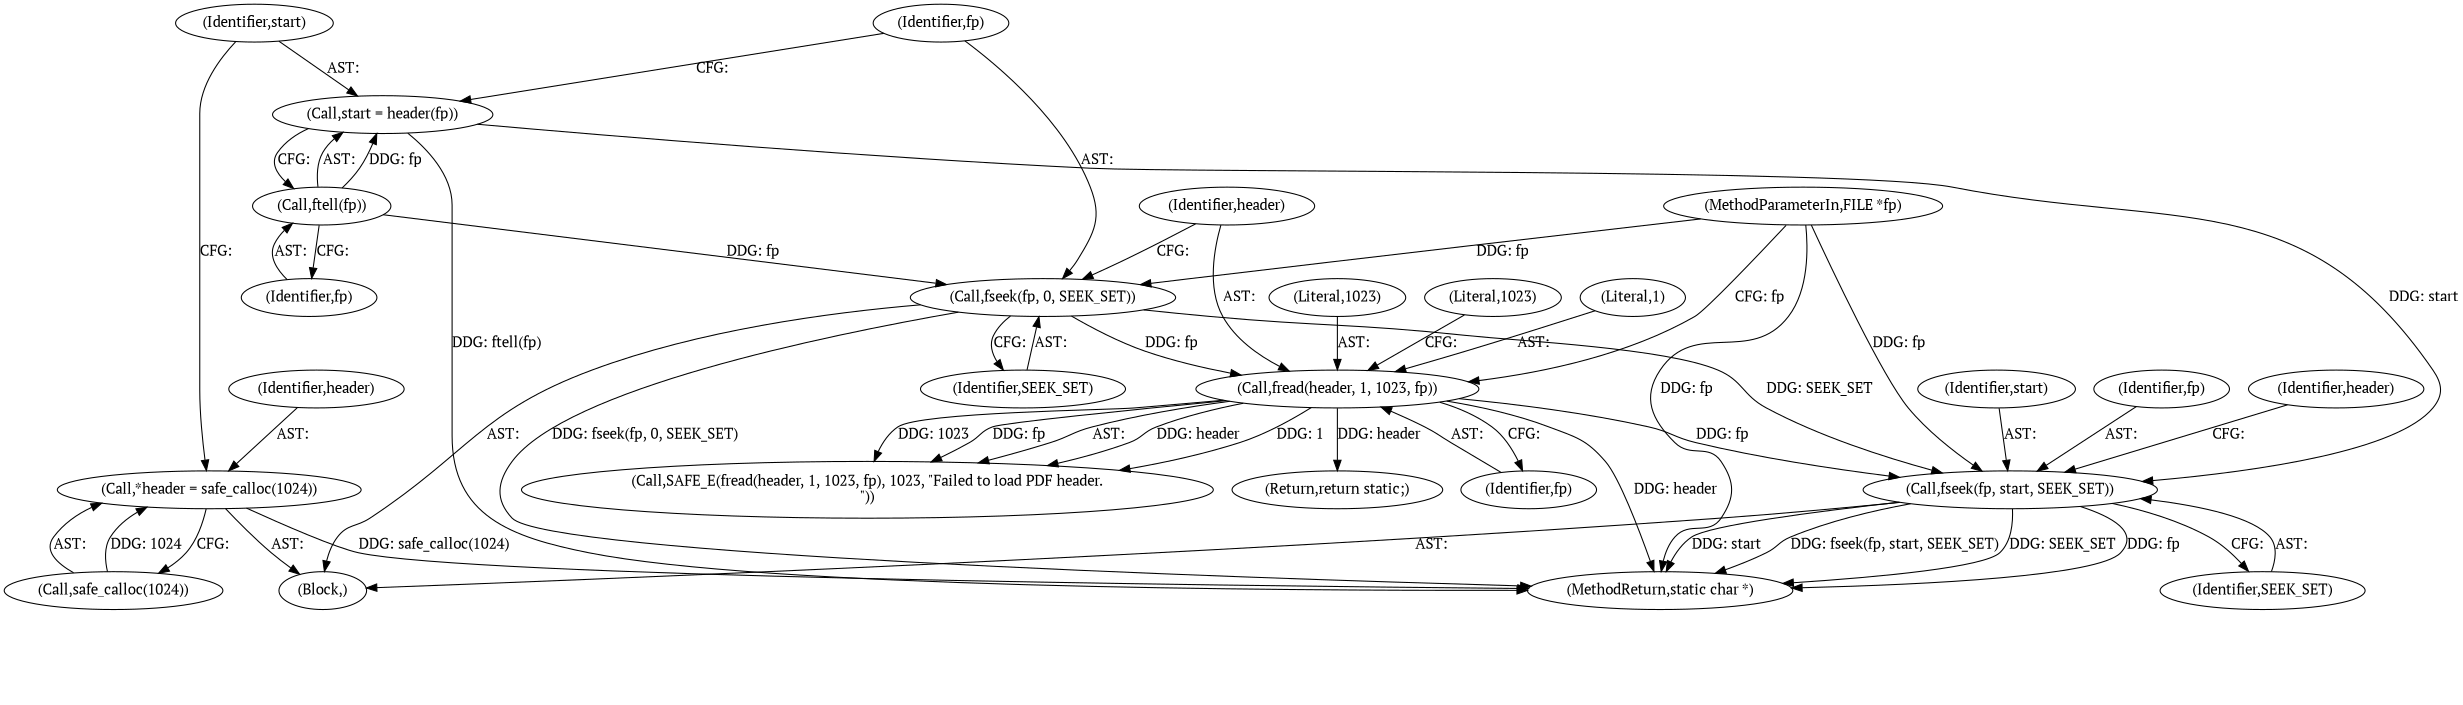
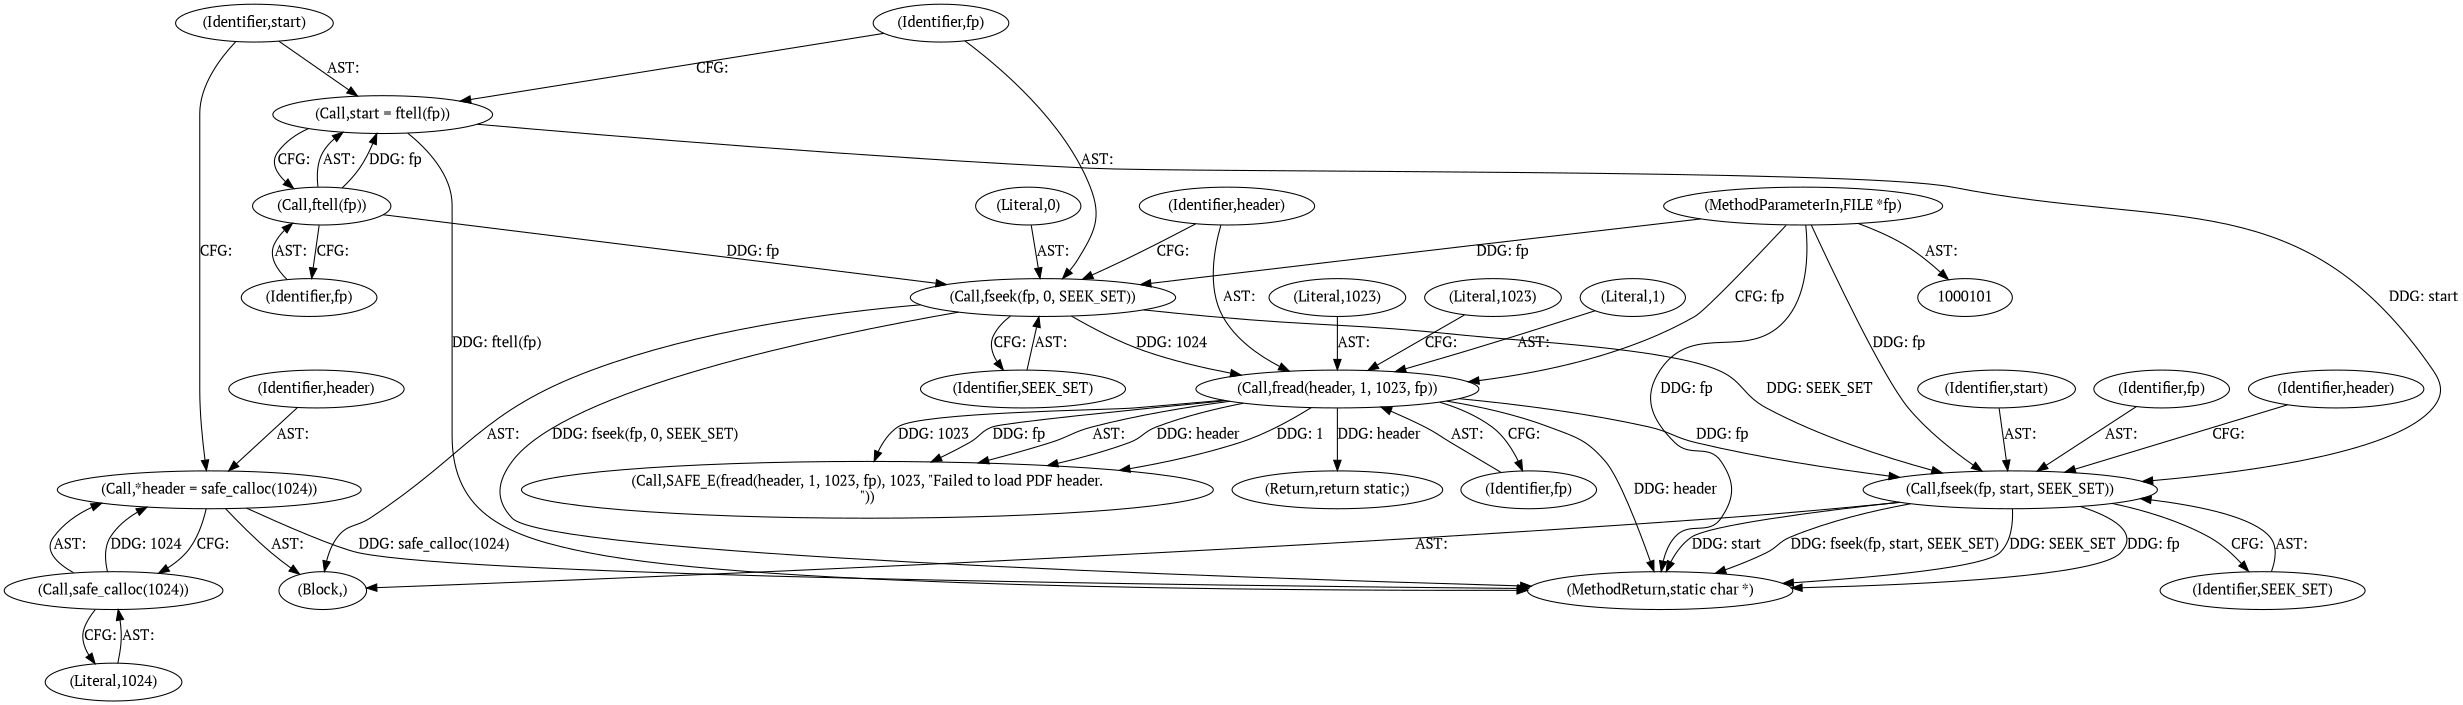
(383, 115) -> (383, 115)
none -> (1028, 206)
none -> (1965, 298)
(1172, 343) -> (1172, 343)
none -> (114, 682)
